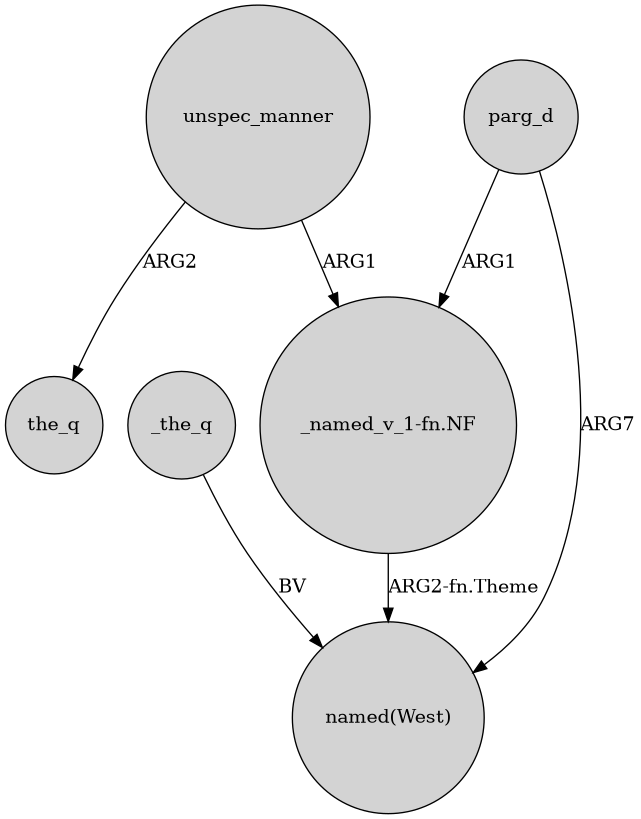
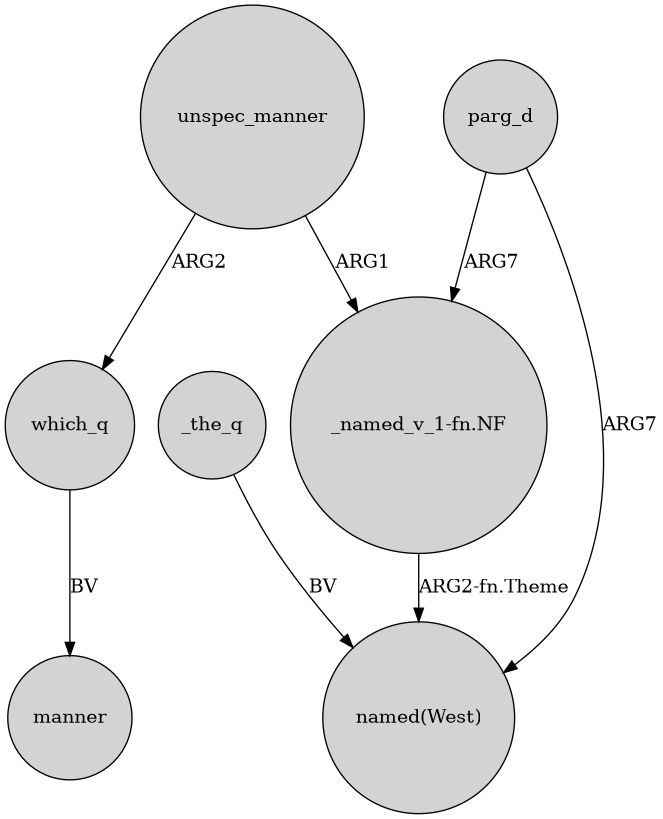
(490, 263) -> (492, 263)
(54, 425) -> (70, 425)
none -> (70, 718)
